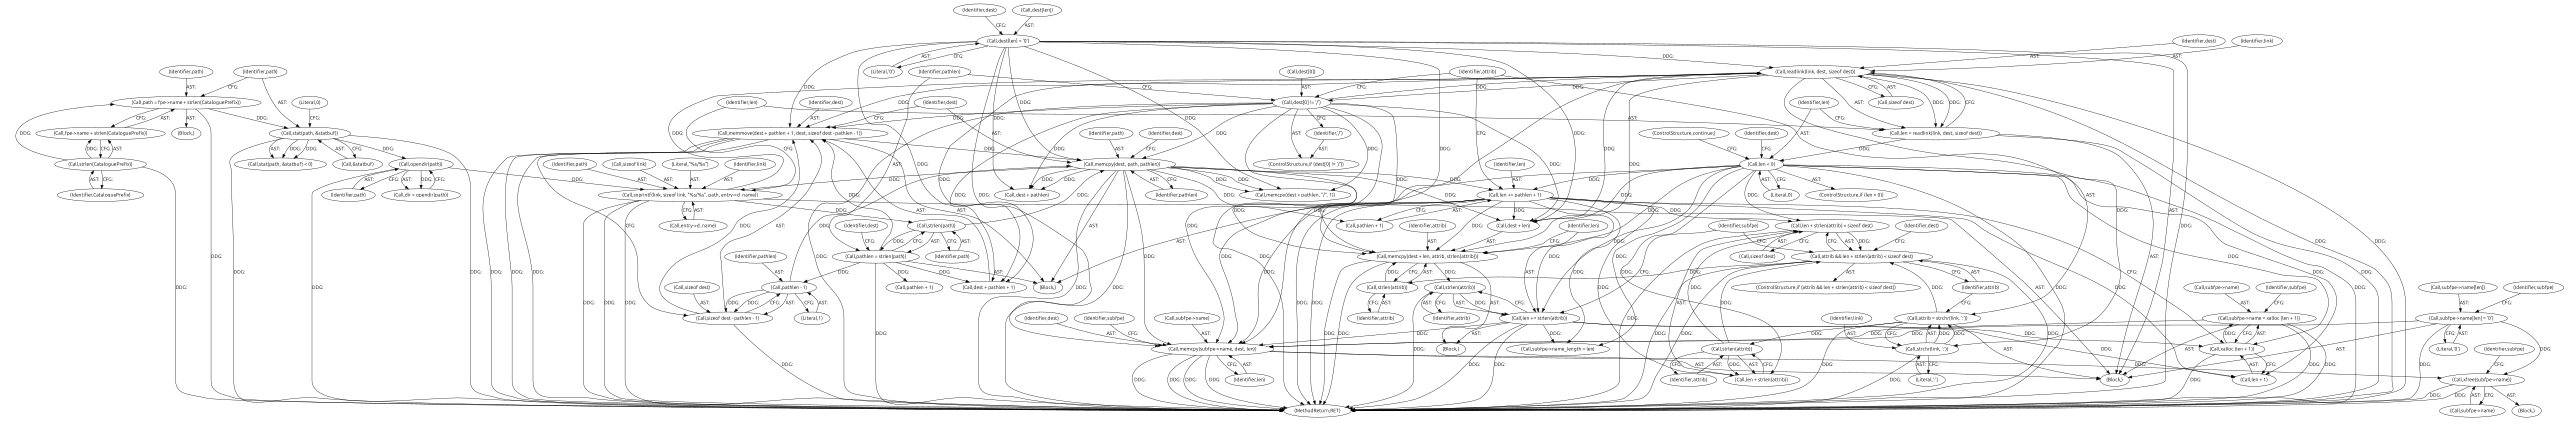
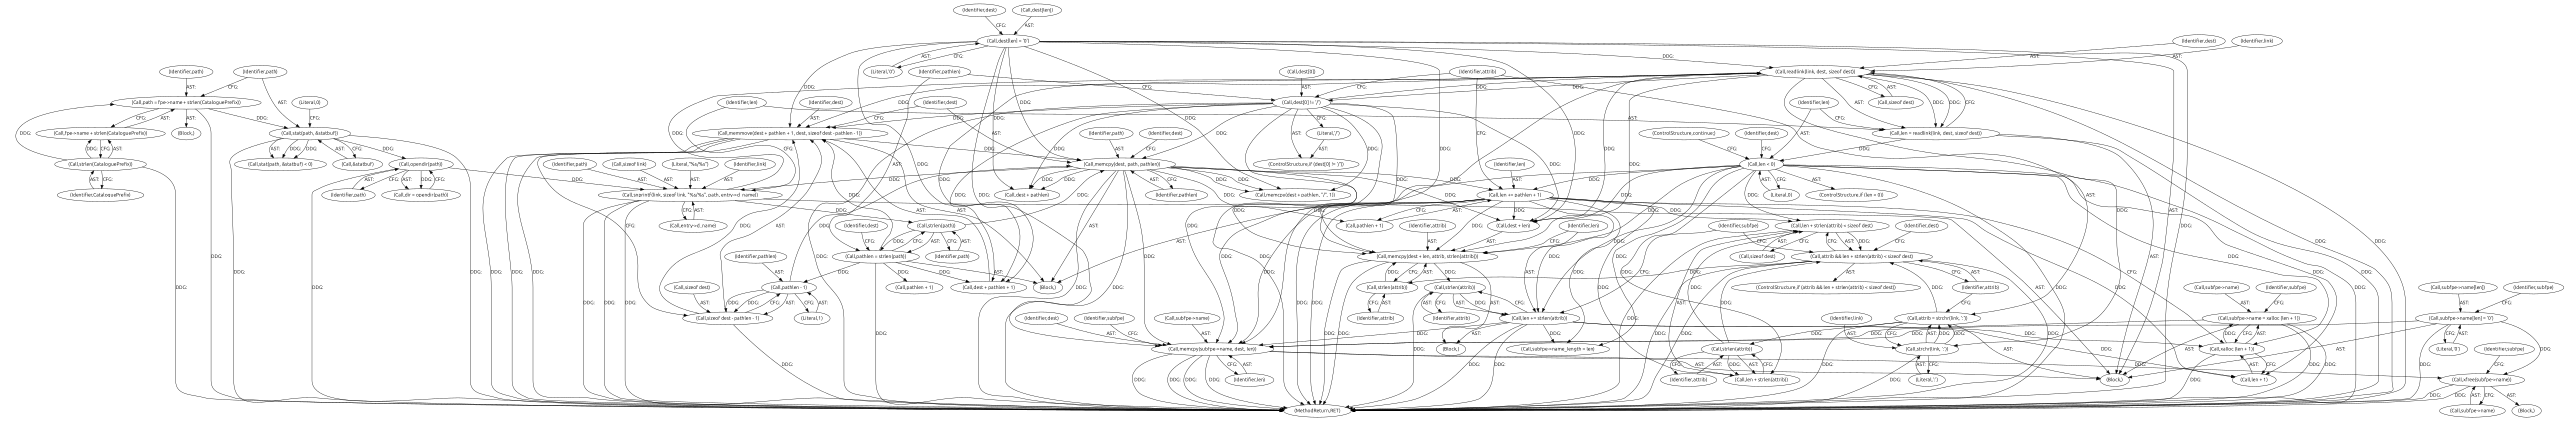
(1328, 134) -> (1328, 134)
